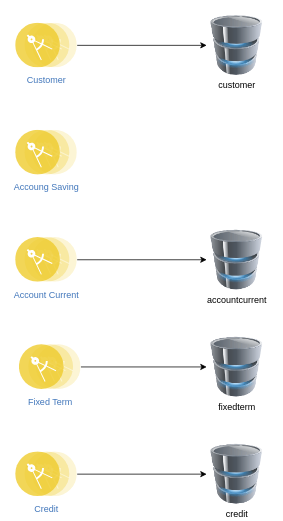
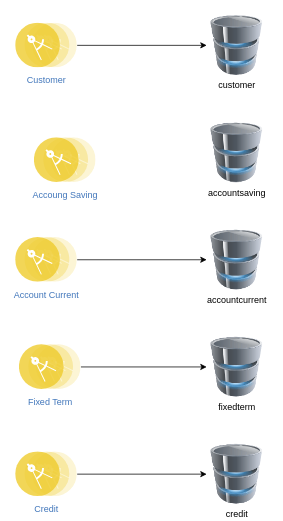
(46, 153) -> (65, 160)
none -> (237, 153)
